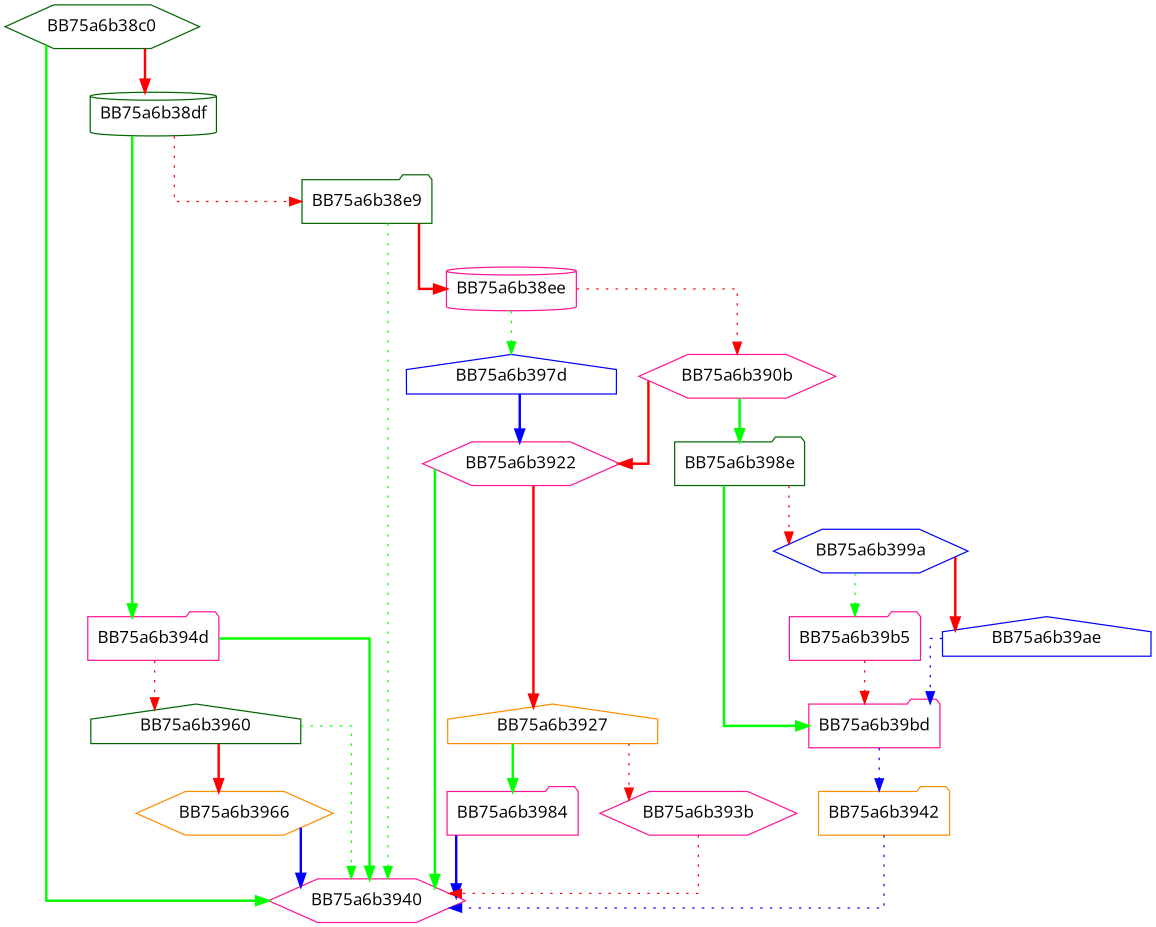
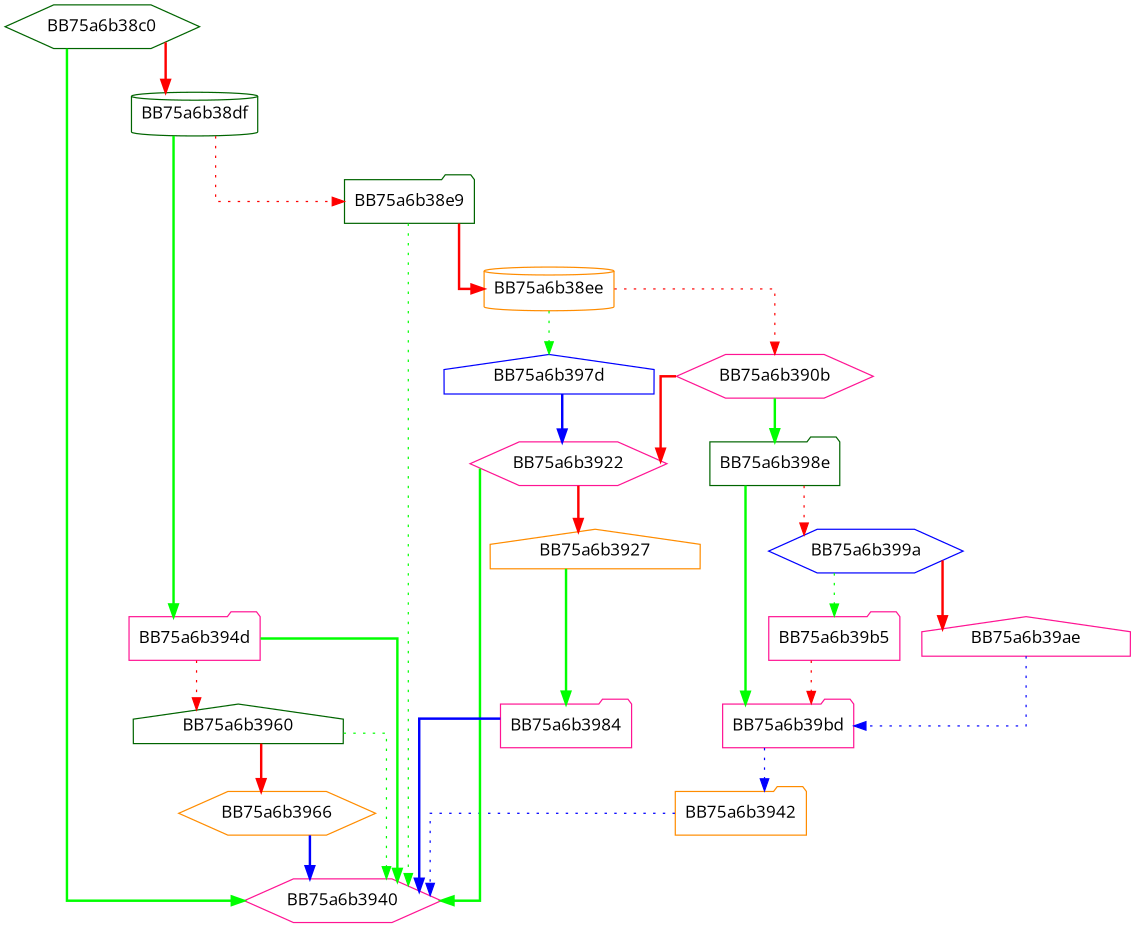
(511, 289) -> (549, 289)
(1047, 639) -> (1026, 639)
(698, 813) -> none
